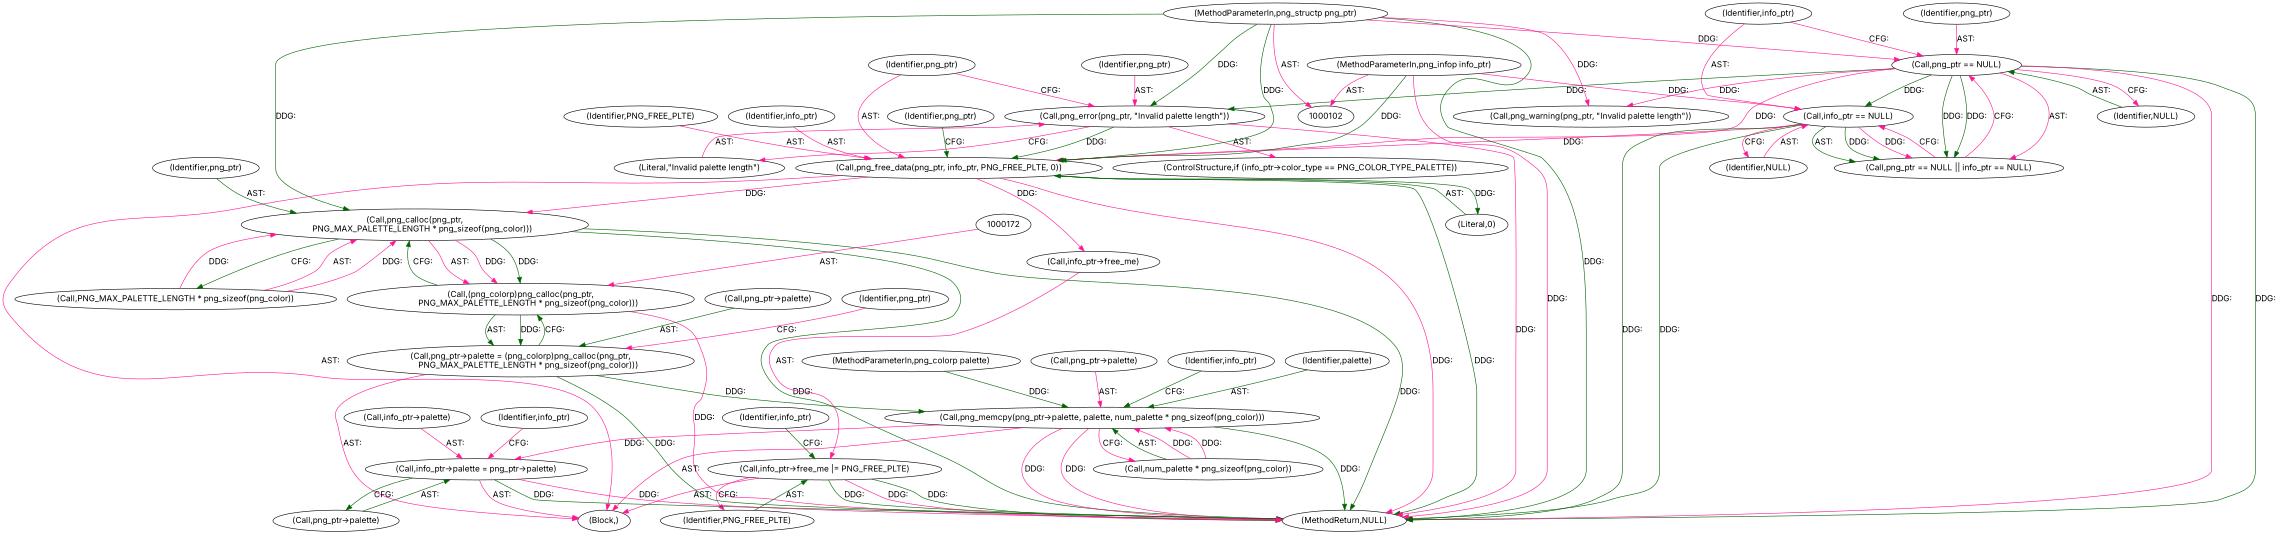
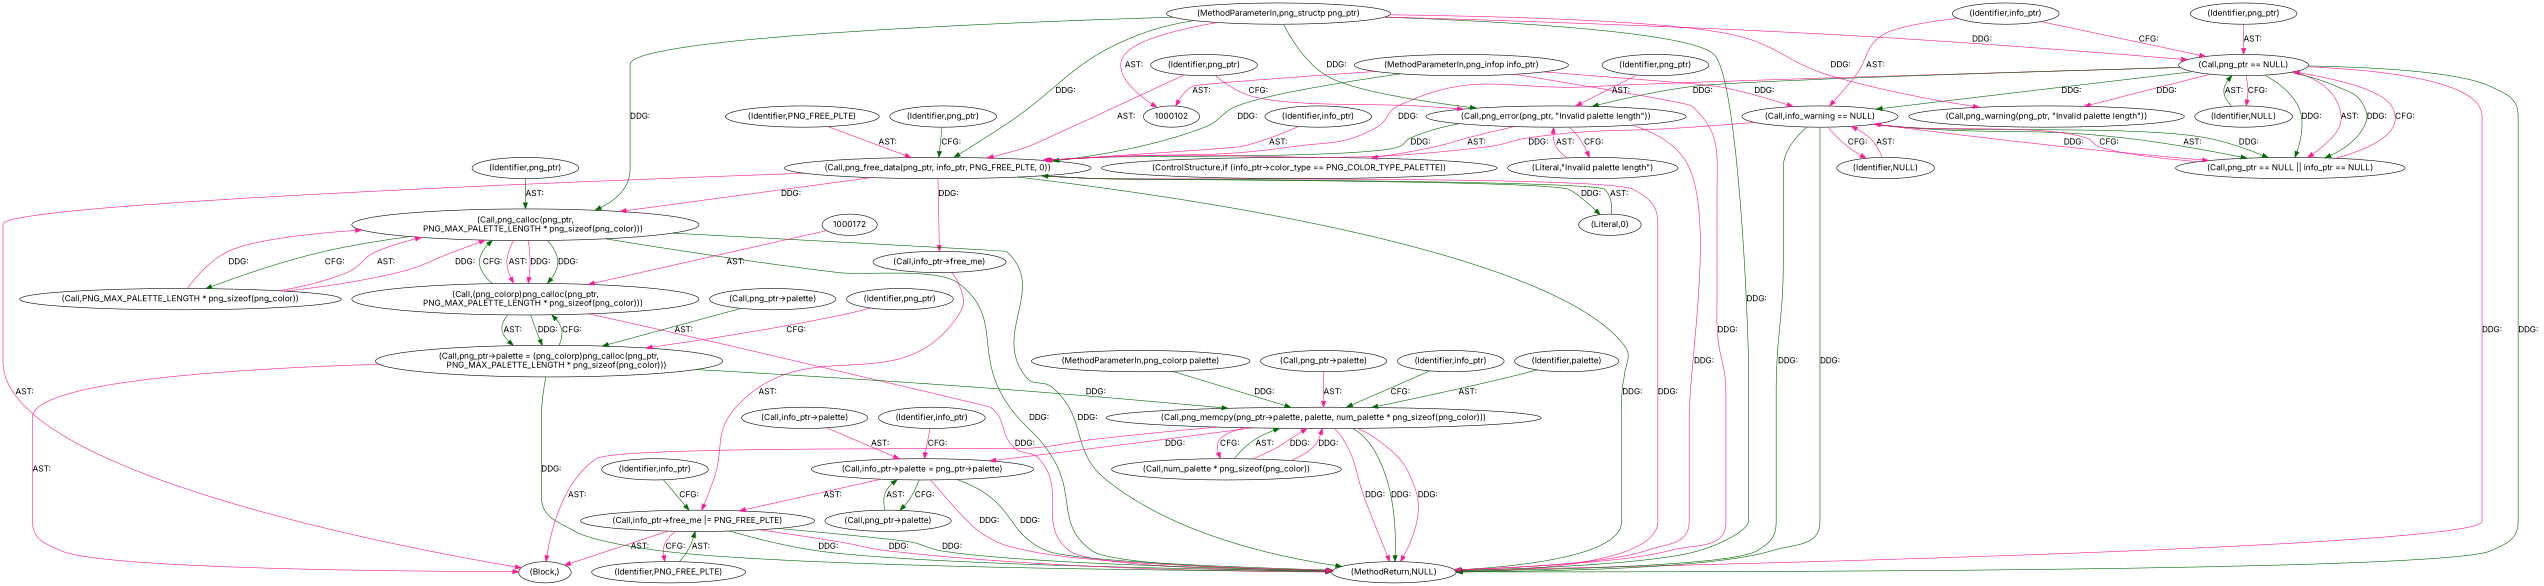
(1848, 117) -> (1820, 117)
(520, 509) -> (813, 494)
